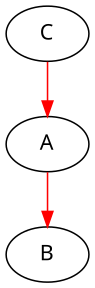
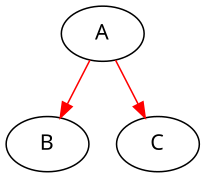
(48, 81) -> (127, 82)
